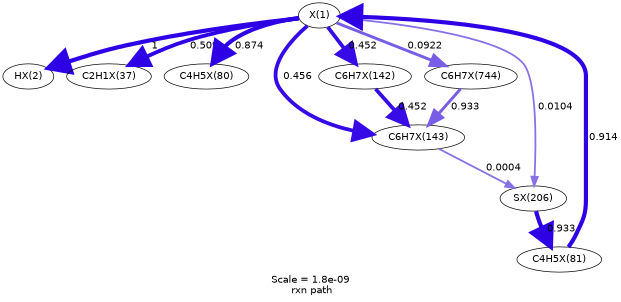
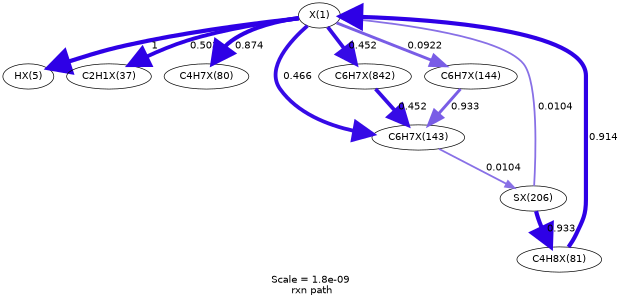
(490, 45) -> (499, 48)
(203, 46) -> (203, 46)
(28, 76) -> (28, 76)
(206, 76) -> (206, 76)
(296, 76) -> (296, 76)
(365, 76) -> (365, 76)
(471, 76) -> (471, 76)
(502, 168) -> (502, 168)
(559, 260) -> (559, 260)
